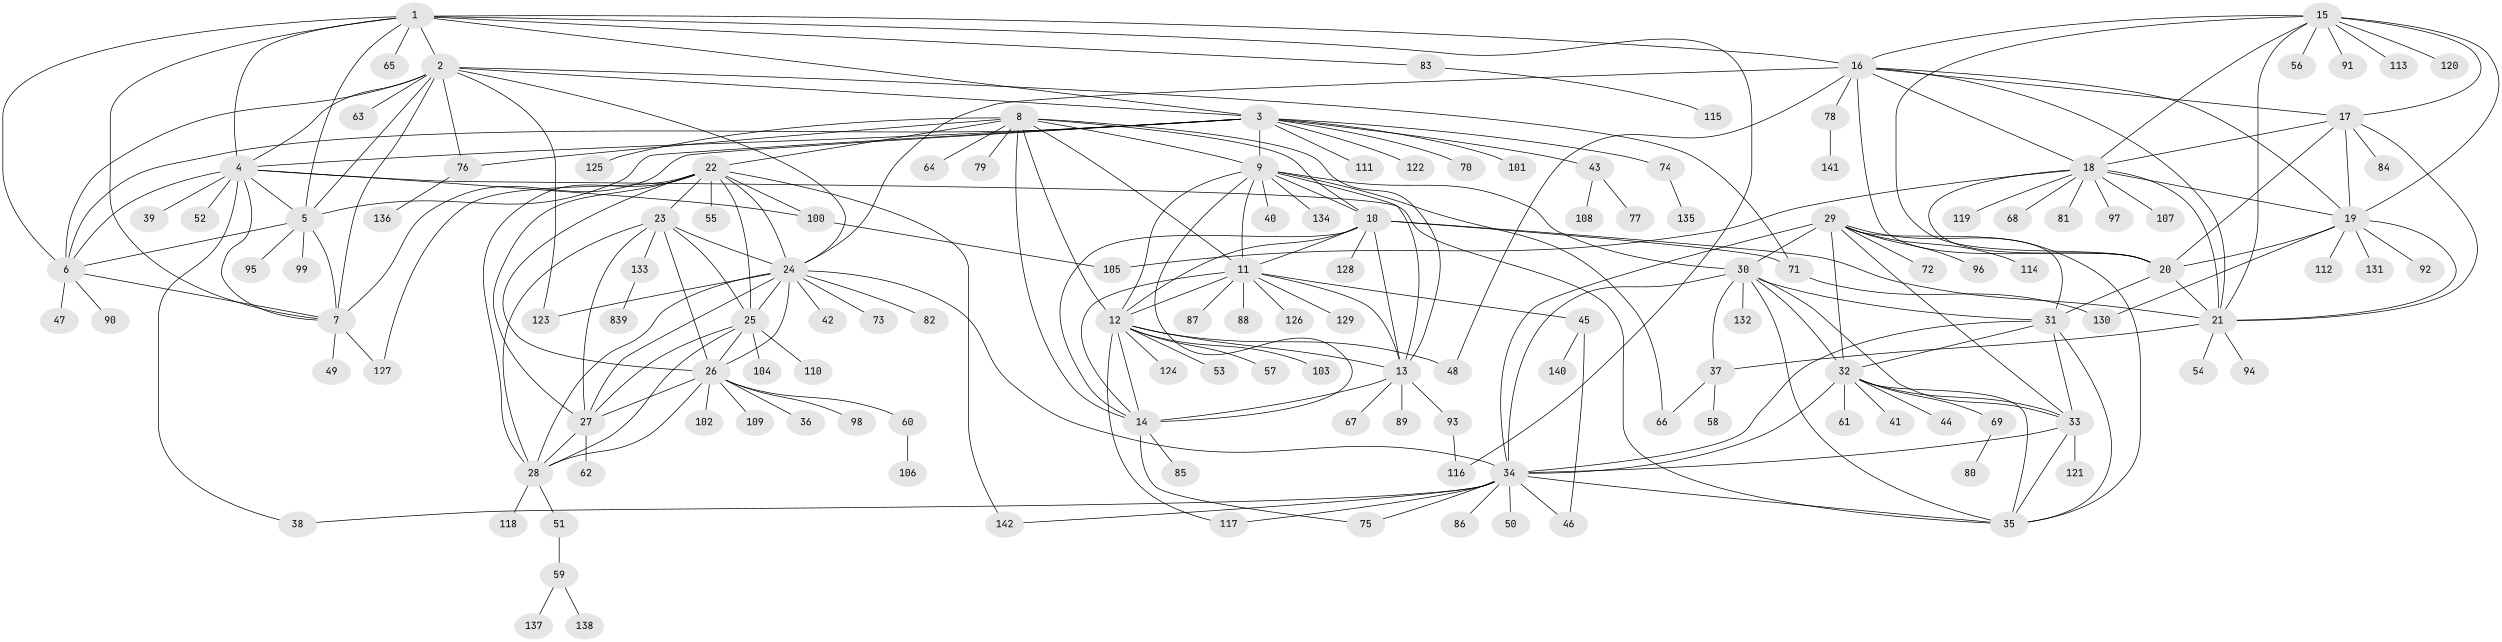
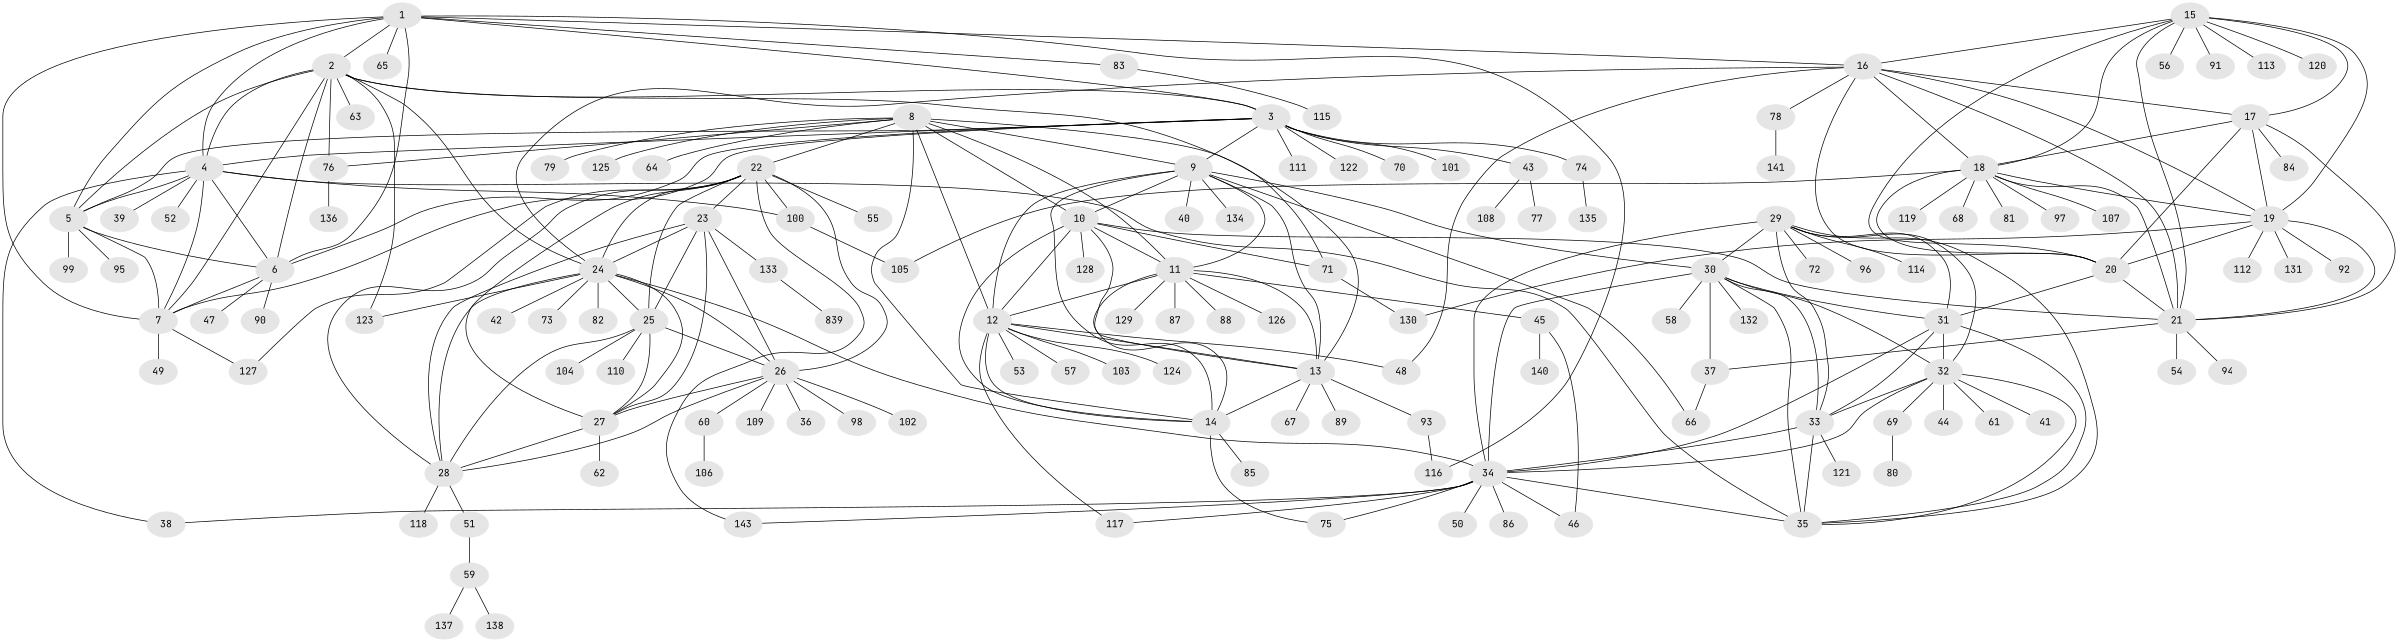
(1714, 397) -> (1691, 296)
(1005, 525) -> (743, 525)
